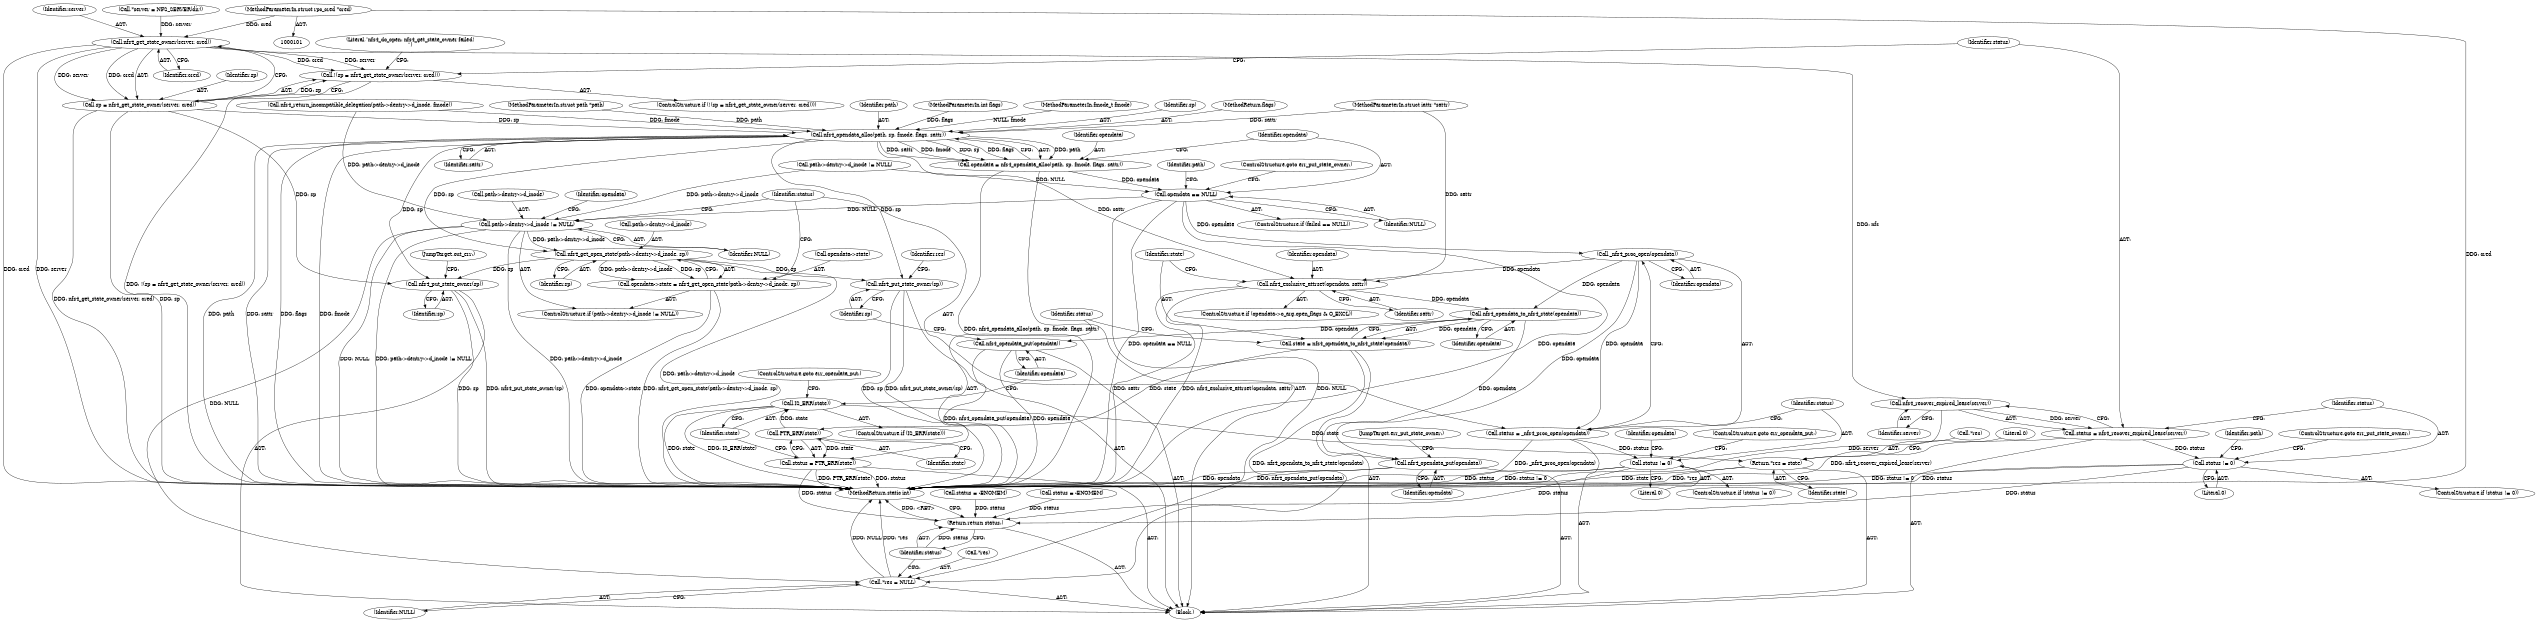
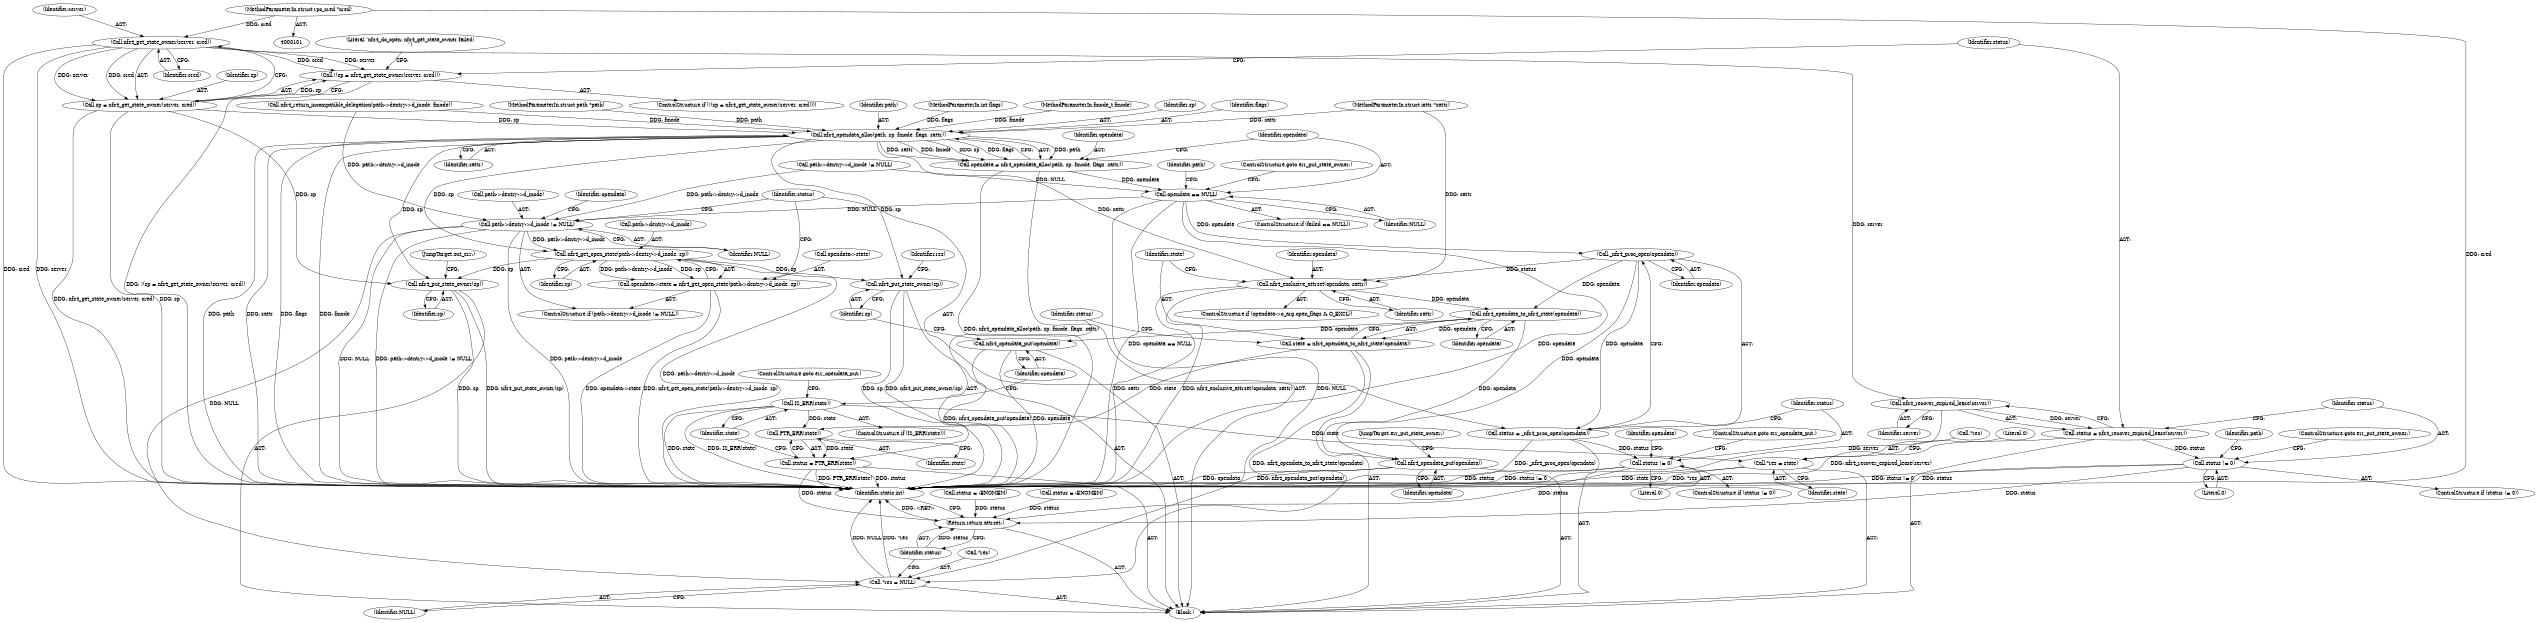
(161, 10) -> none
(292, 43) -> (292, 43)
(1249, 106) -> (1249, 106)
(1010, 120) -> (1010, 120)
(1868, 225) -> (1868, 225)
(1521, 270) -> (1521, 270)
(780, 419) -> (809, 418)
(1776, 464) -> (1776, 464)
(880, 494) -> (880, 494)
(975, 523) -> (975, 523)
